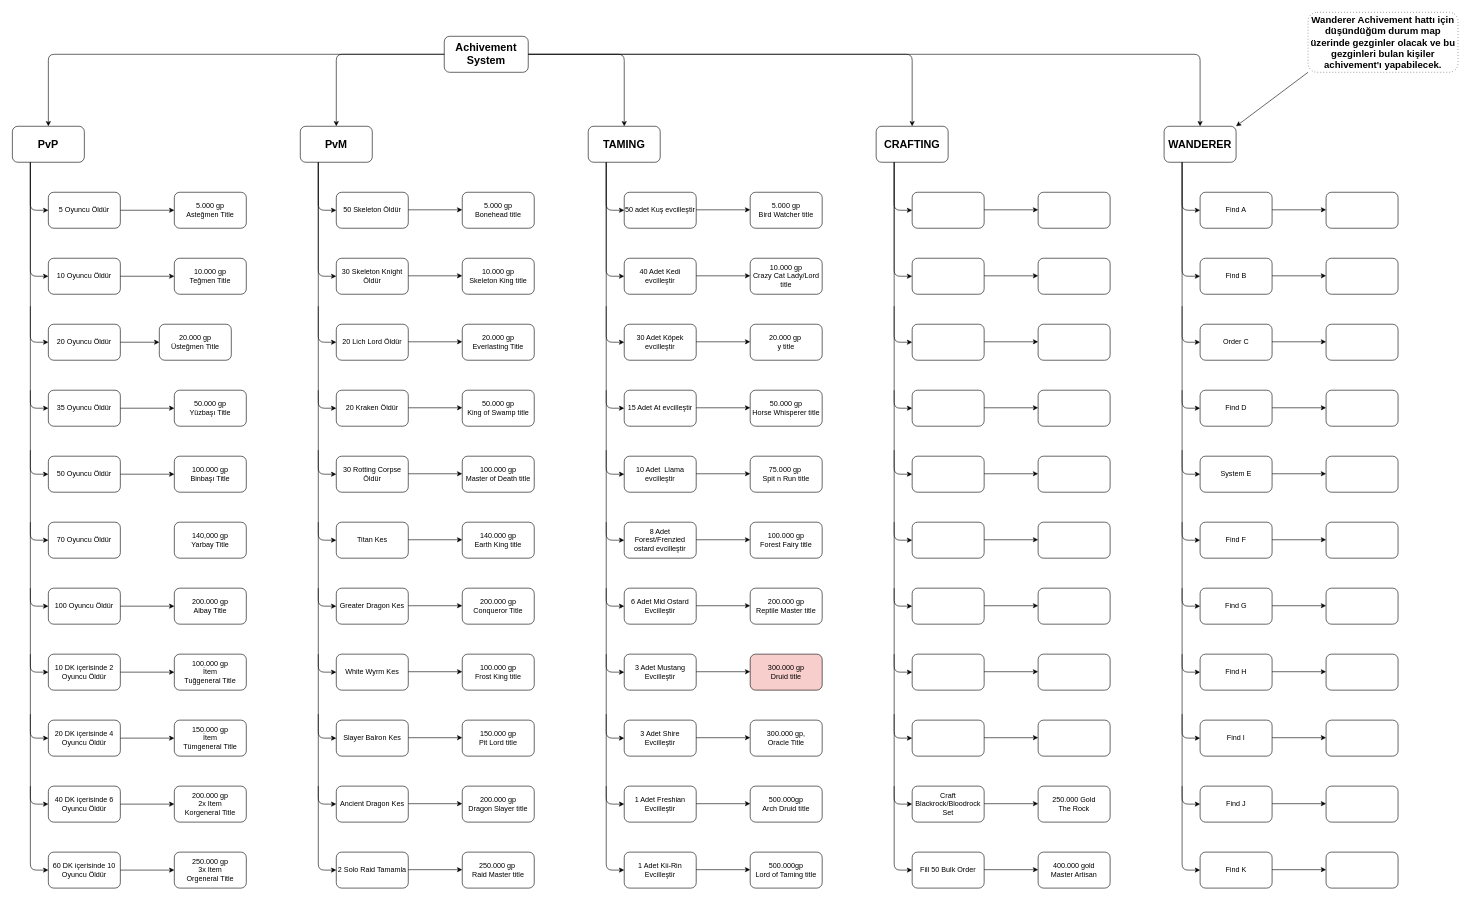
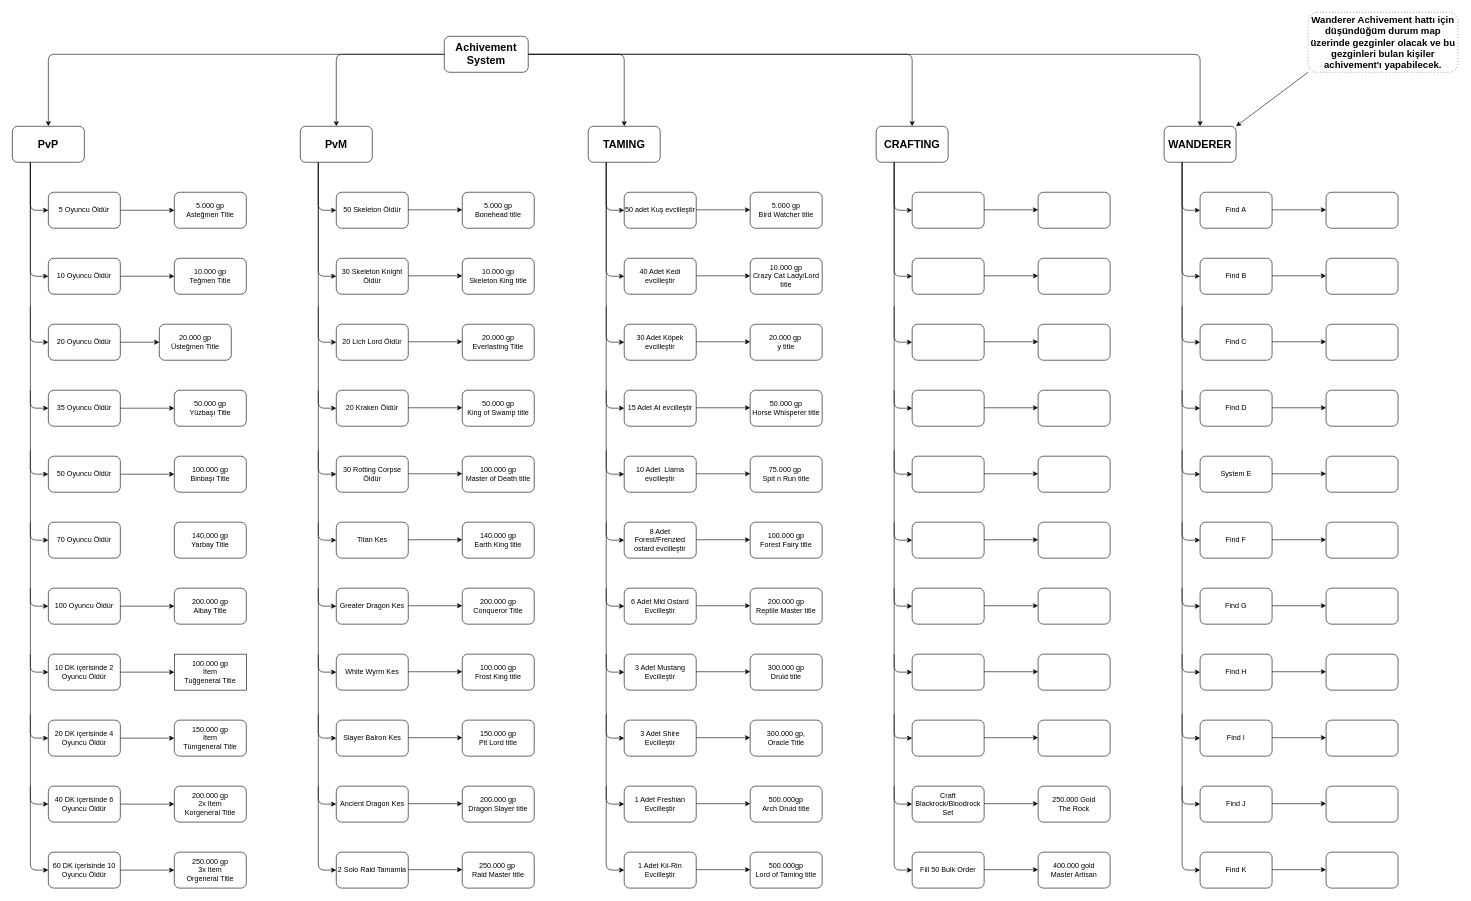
(1236, 342) -> (1236, 342)
(210, 672) -> (210, 672)
(786, 672) -> (786, 672)
